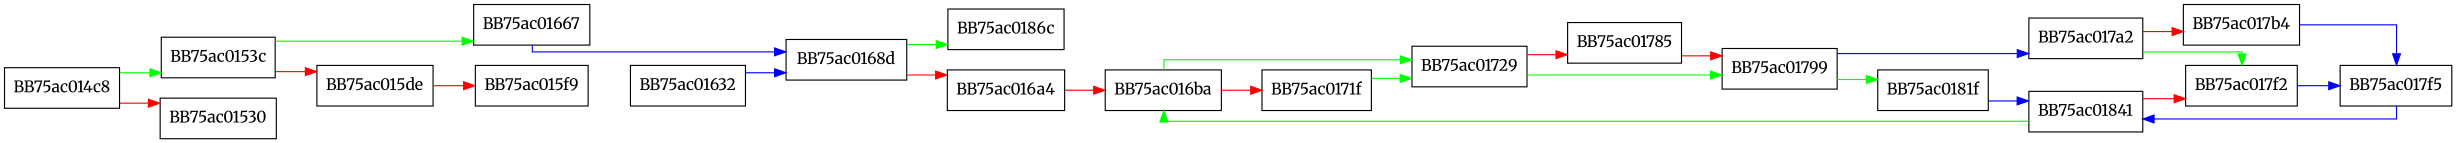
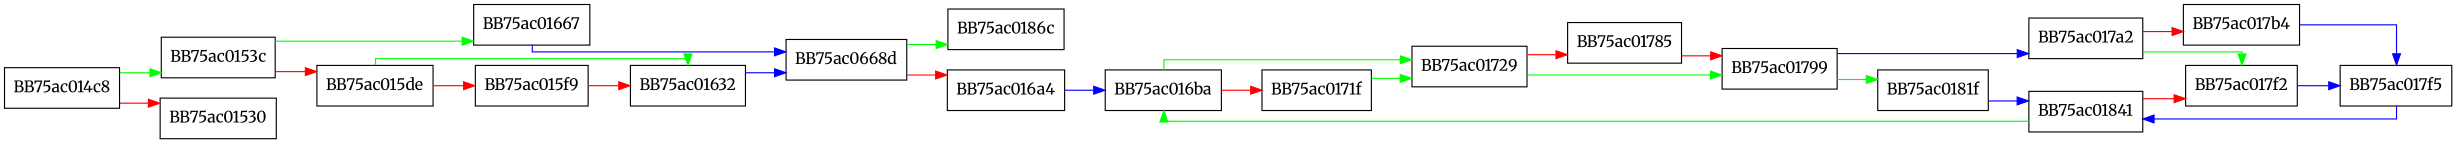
none -> (529, 59)
(846, 60) -> (846, 60)
none -> (603, 86)
(1079, 90) -> (1079, 90)
